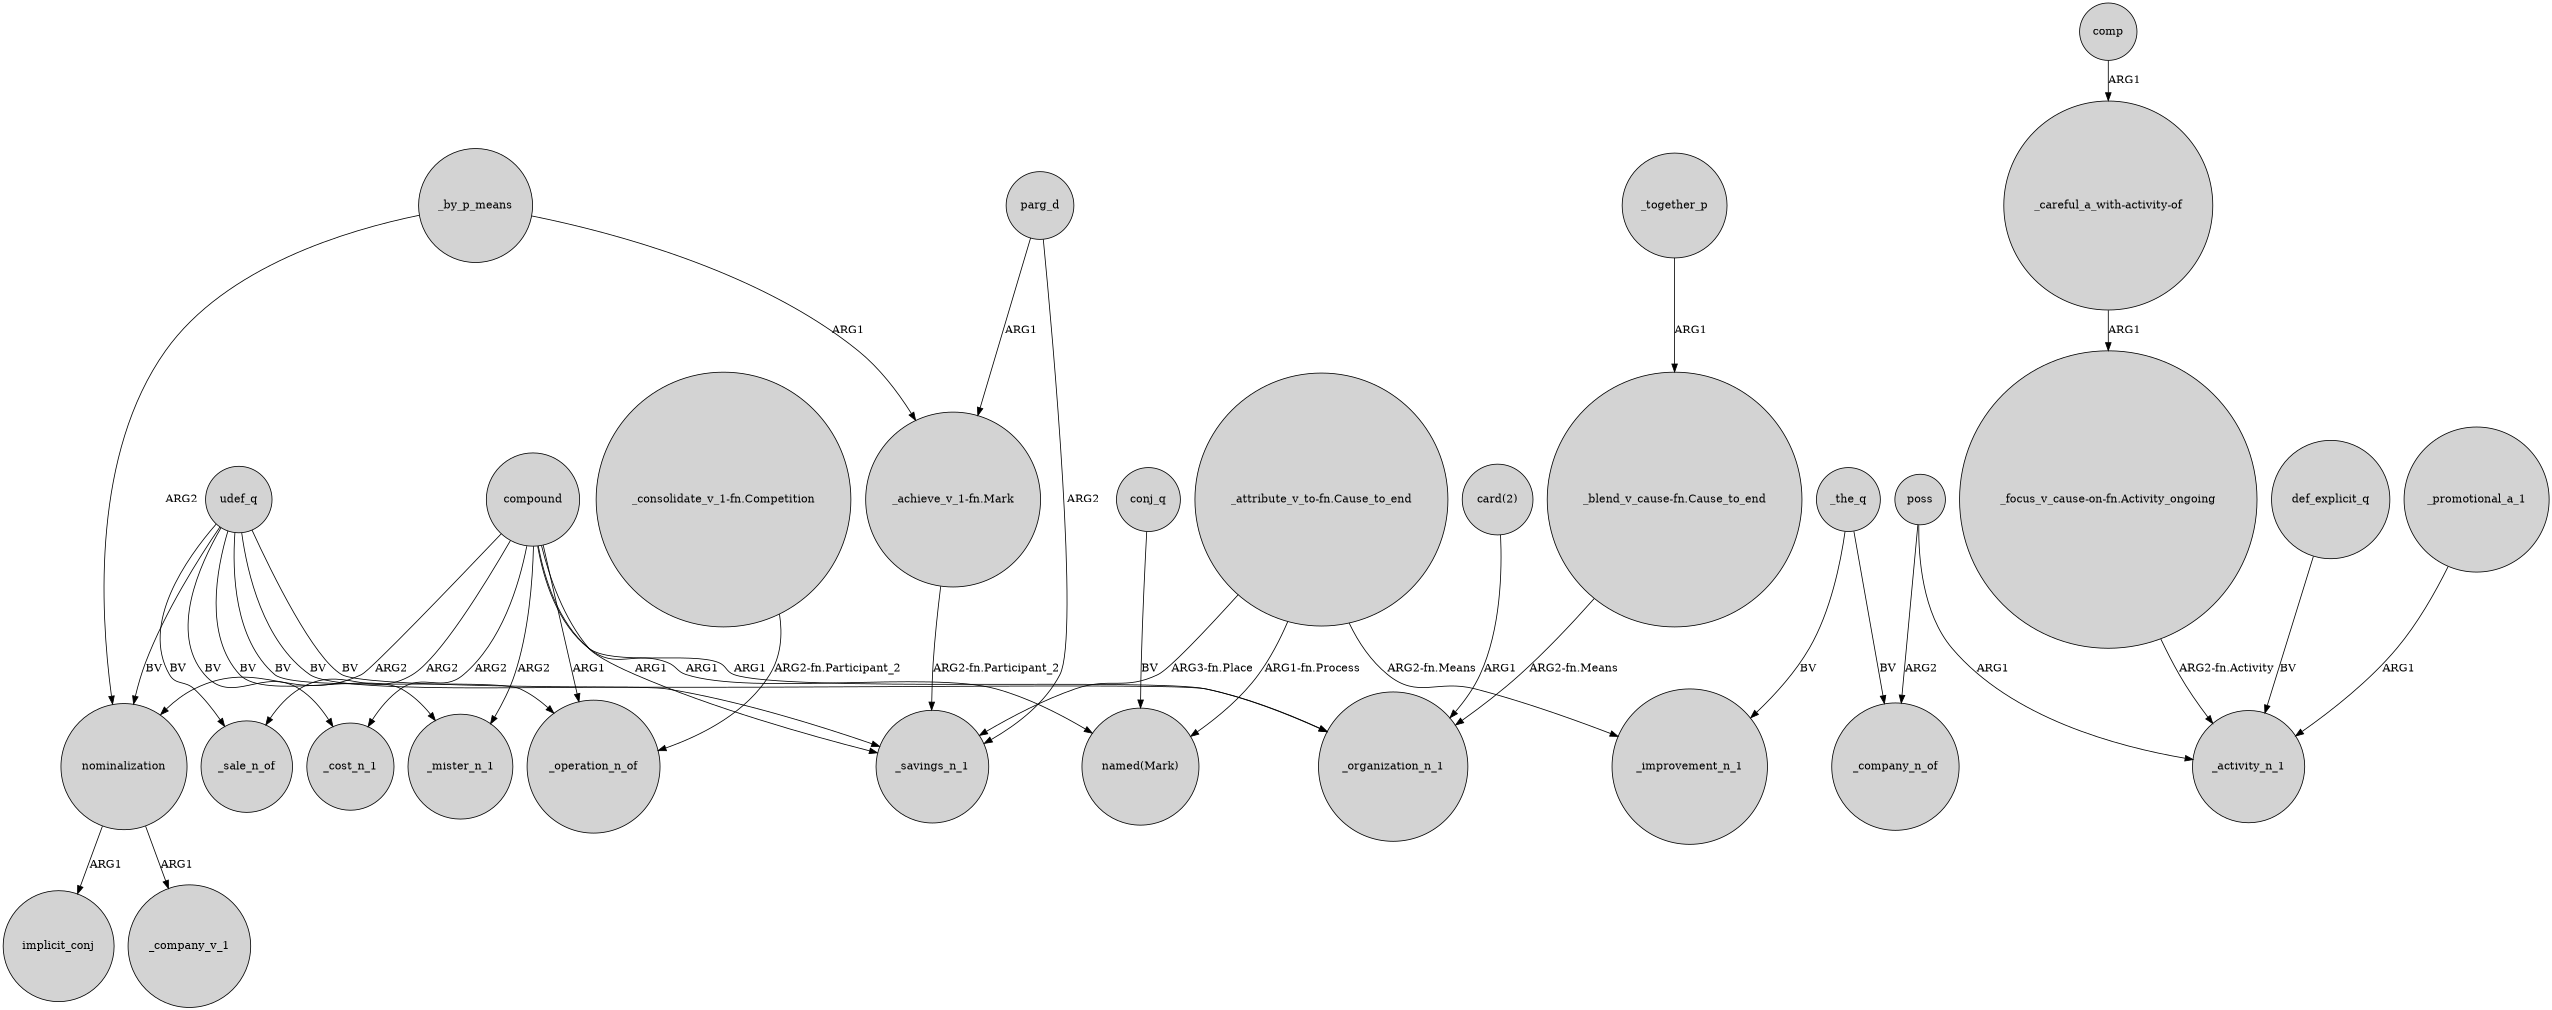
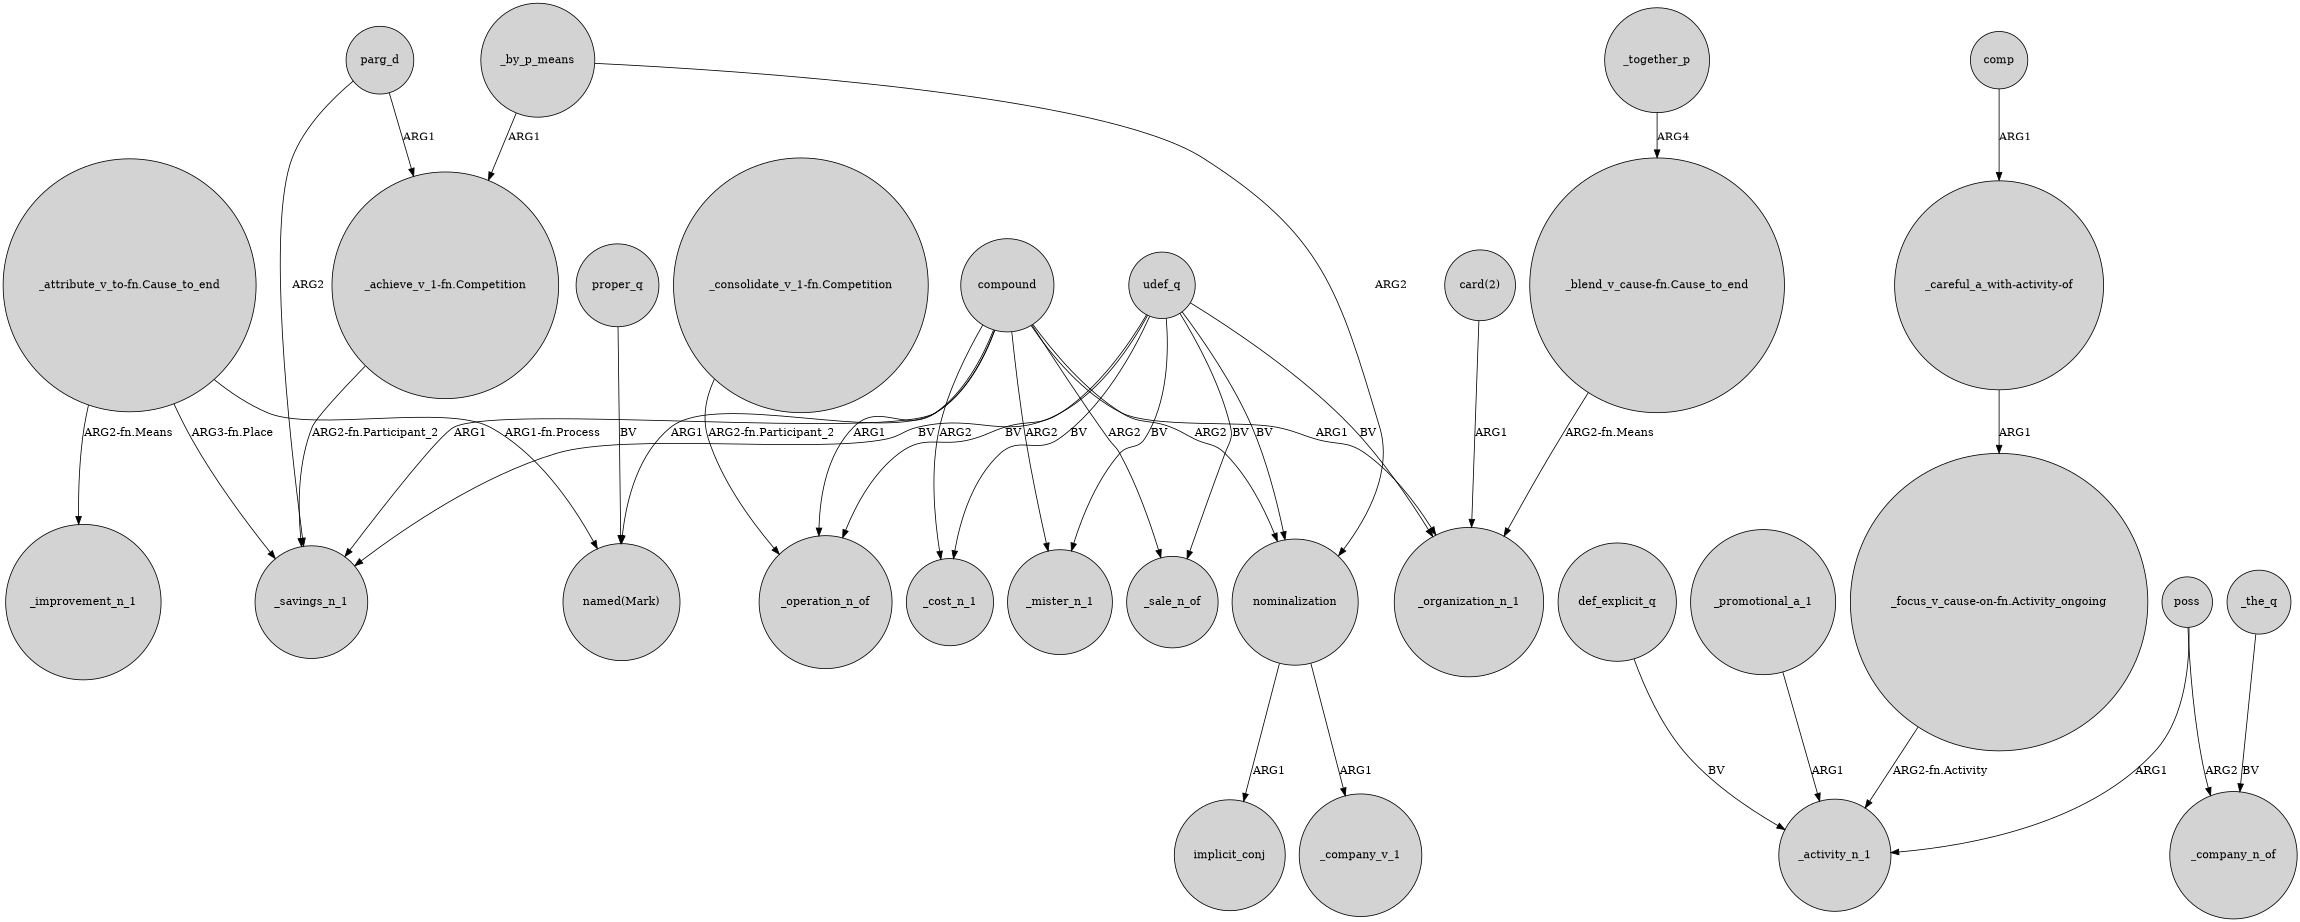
(1691, 330) -> (1673, 138)
(953, 500) -> (445, 285)
(1148, 500) -> (618, 285)
(1818, 631) -> none
